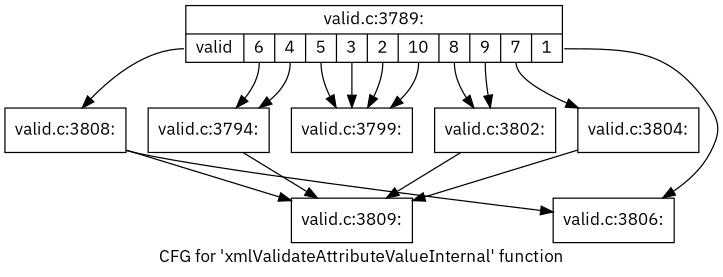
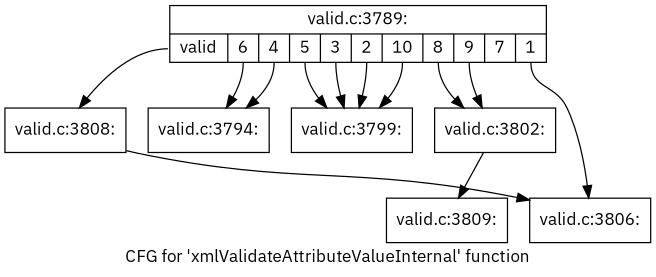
(638, 130) -> none
(267, 167) -> none
(203, 173) -> none
